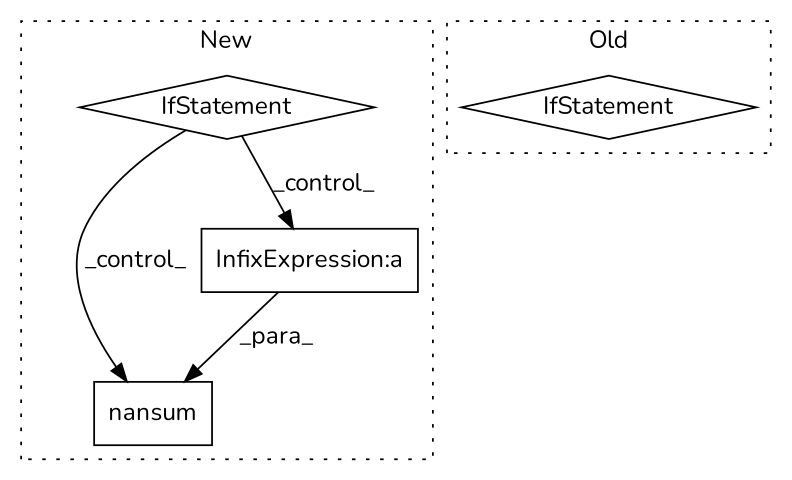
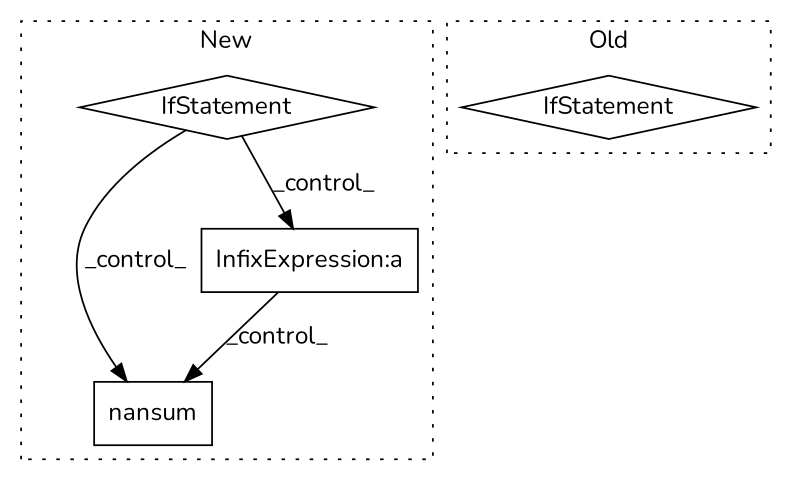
(277, 337) -> (277, 337)
